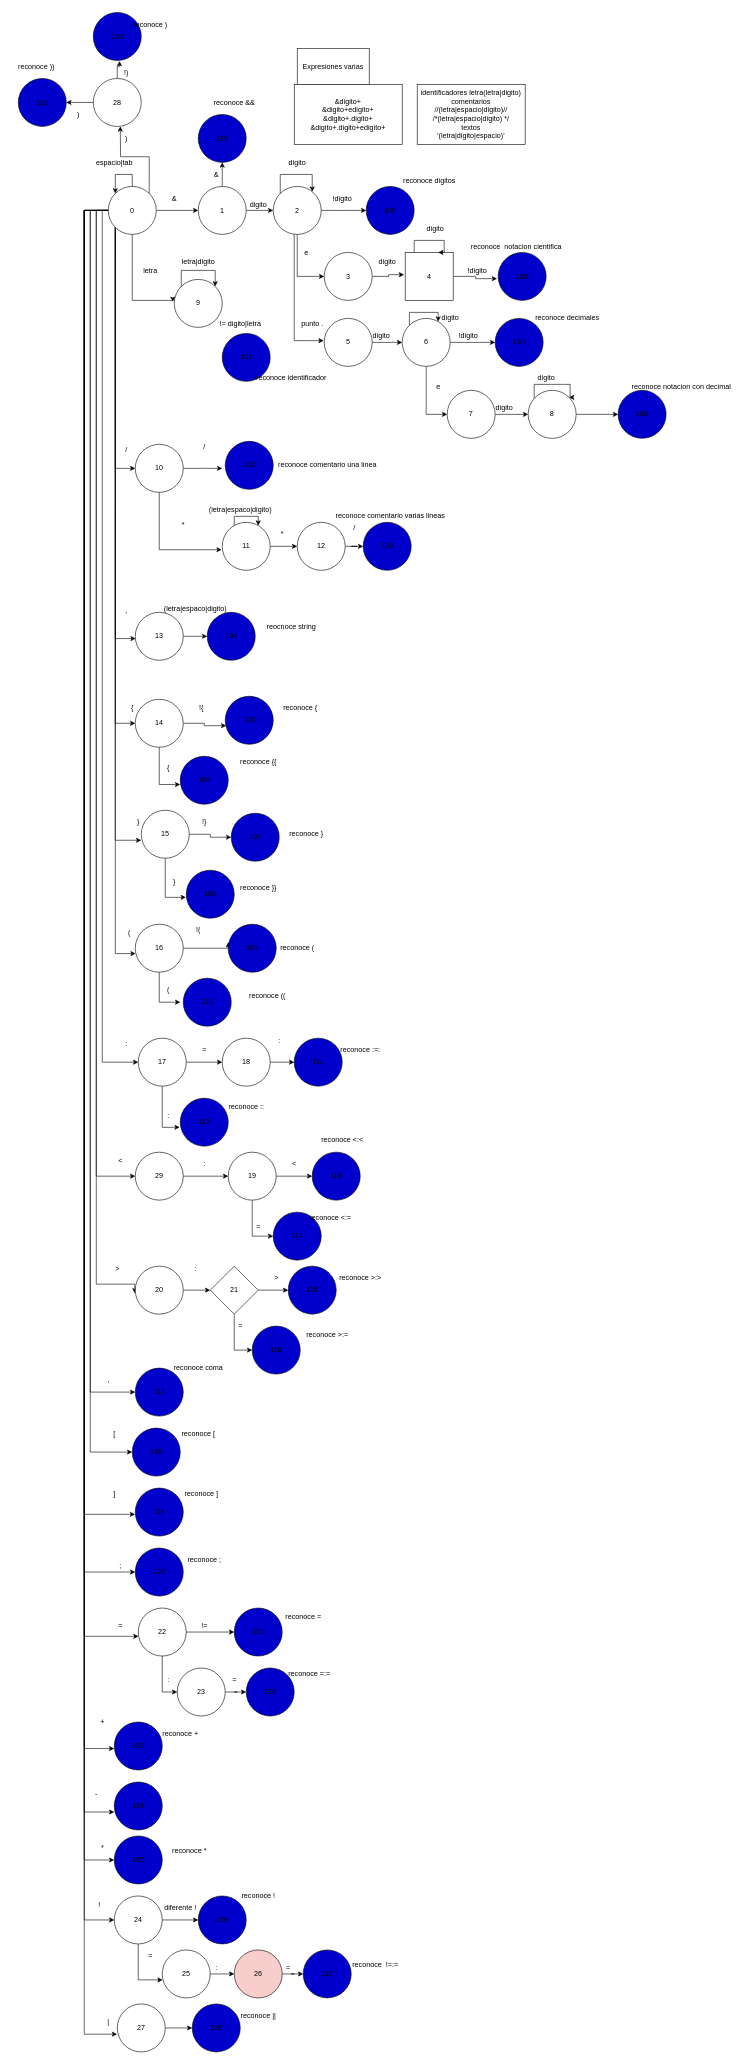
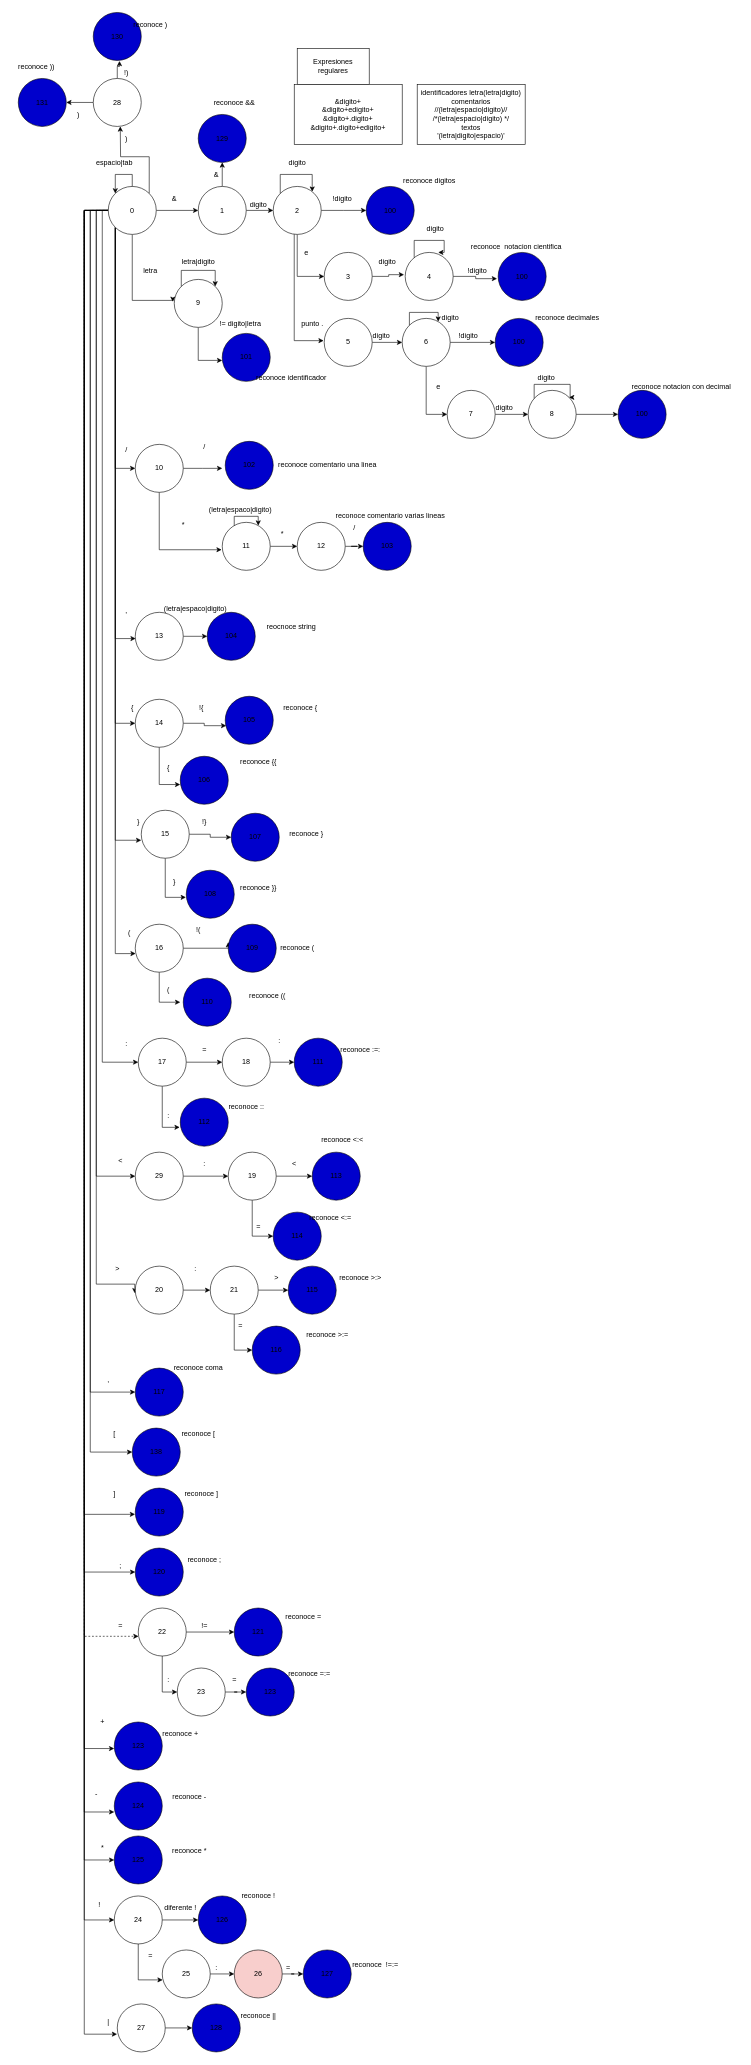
(333, 66) -> (333, 66)
(429, 276) -> (429, 276)
none -> (207, 360)
(234, 1290) -> (234, 1290)
(111, 1637) -> (111, 1637)
none -> (189, 1797)
